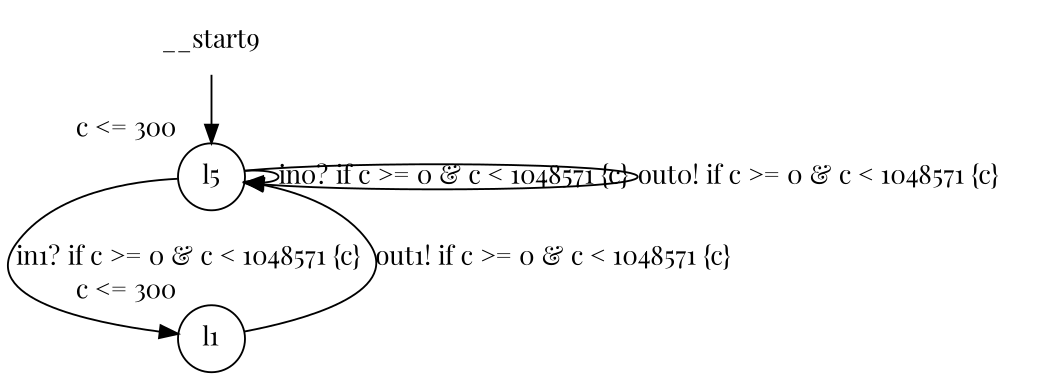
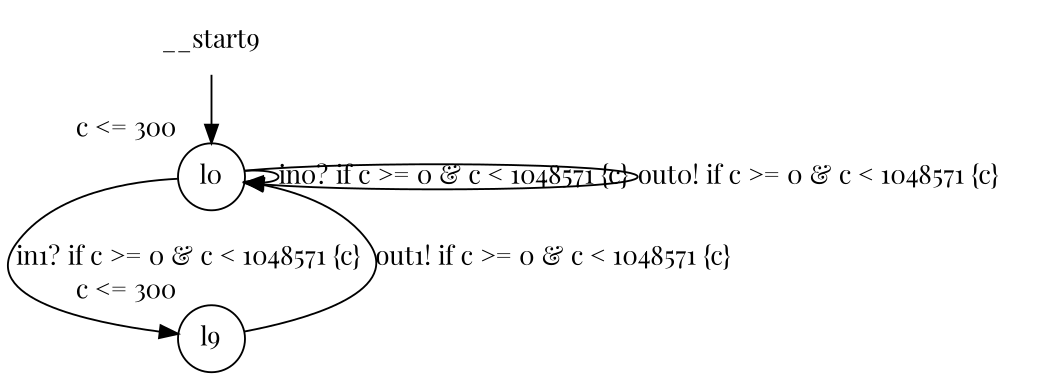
(211, 177) -> (211, 177)
(211, 339) -> (211, 339)
